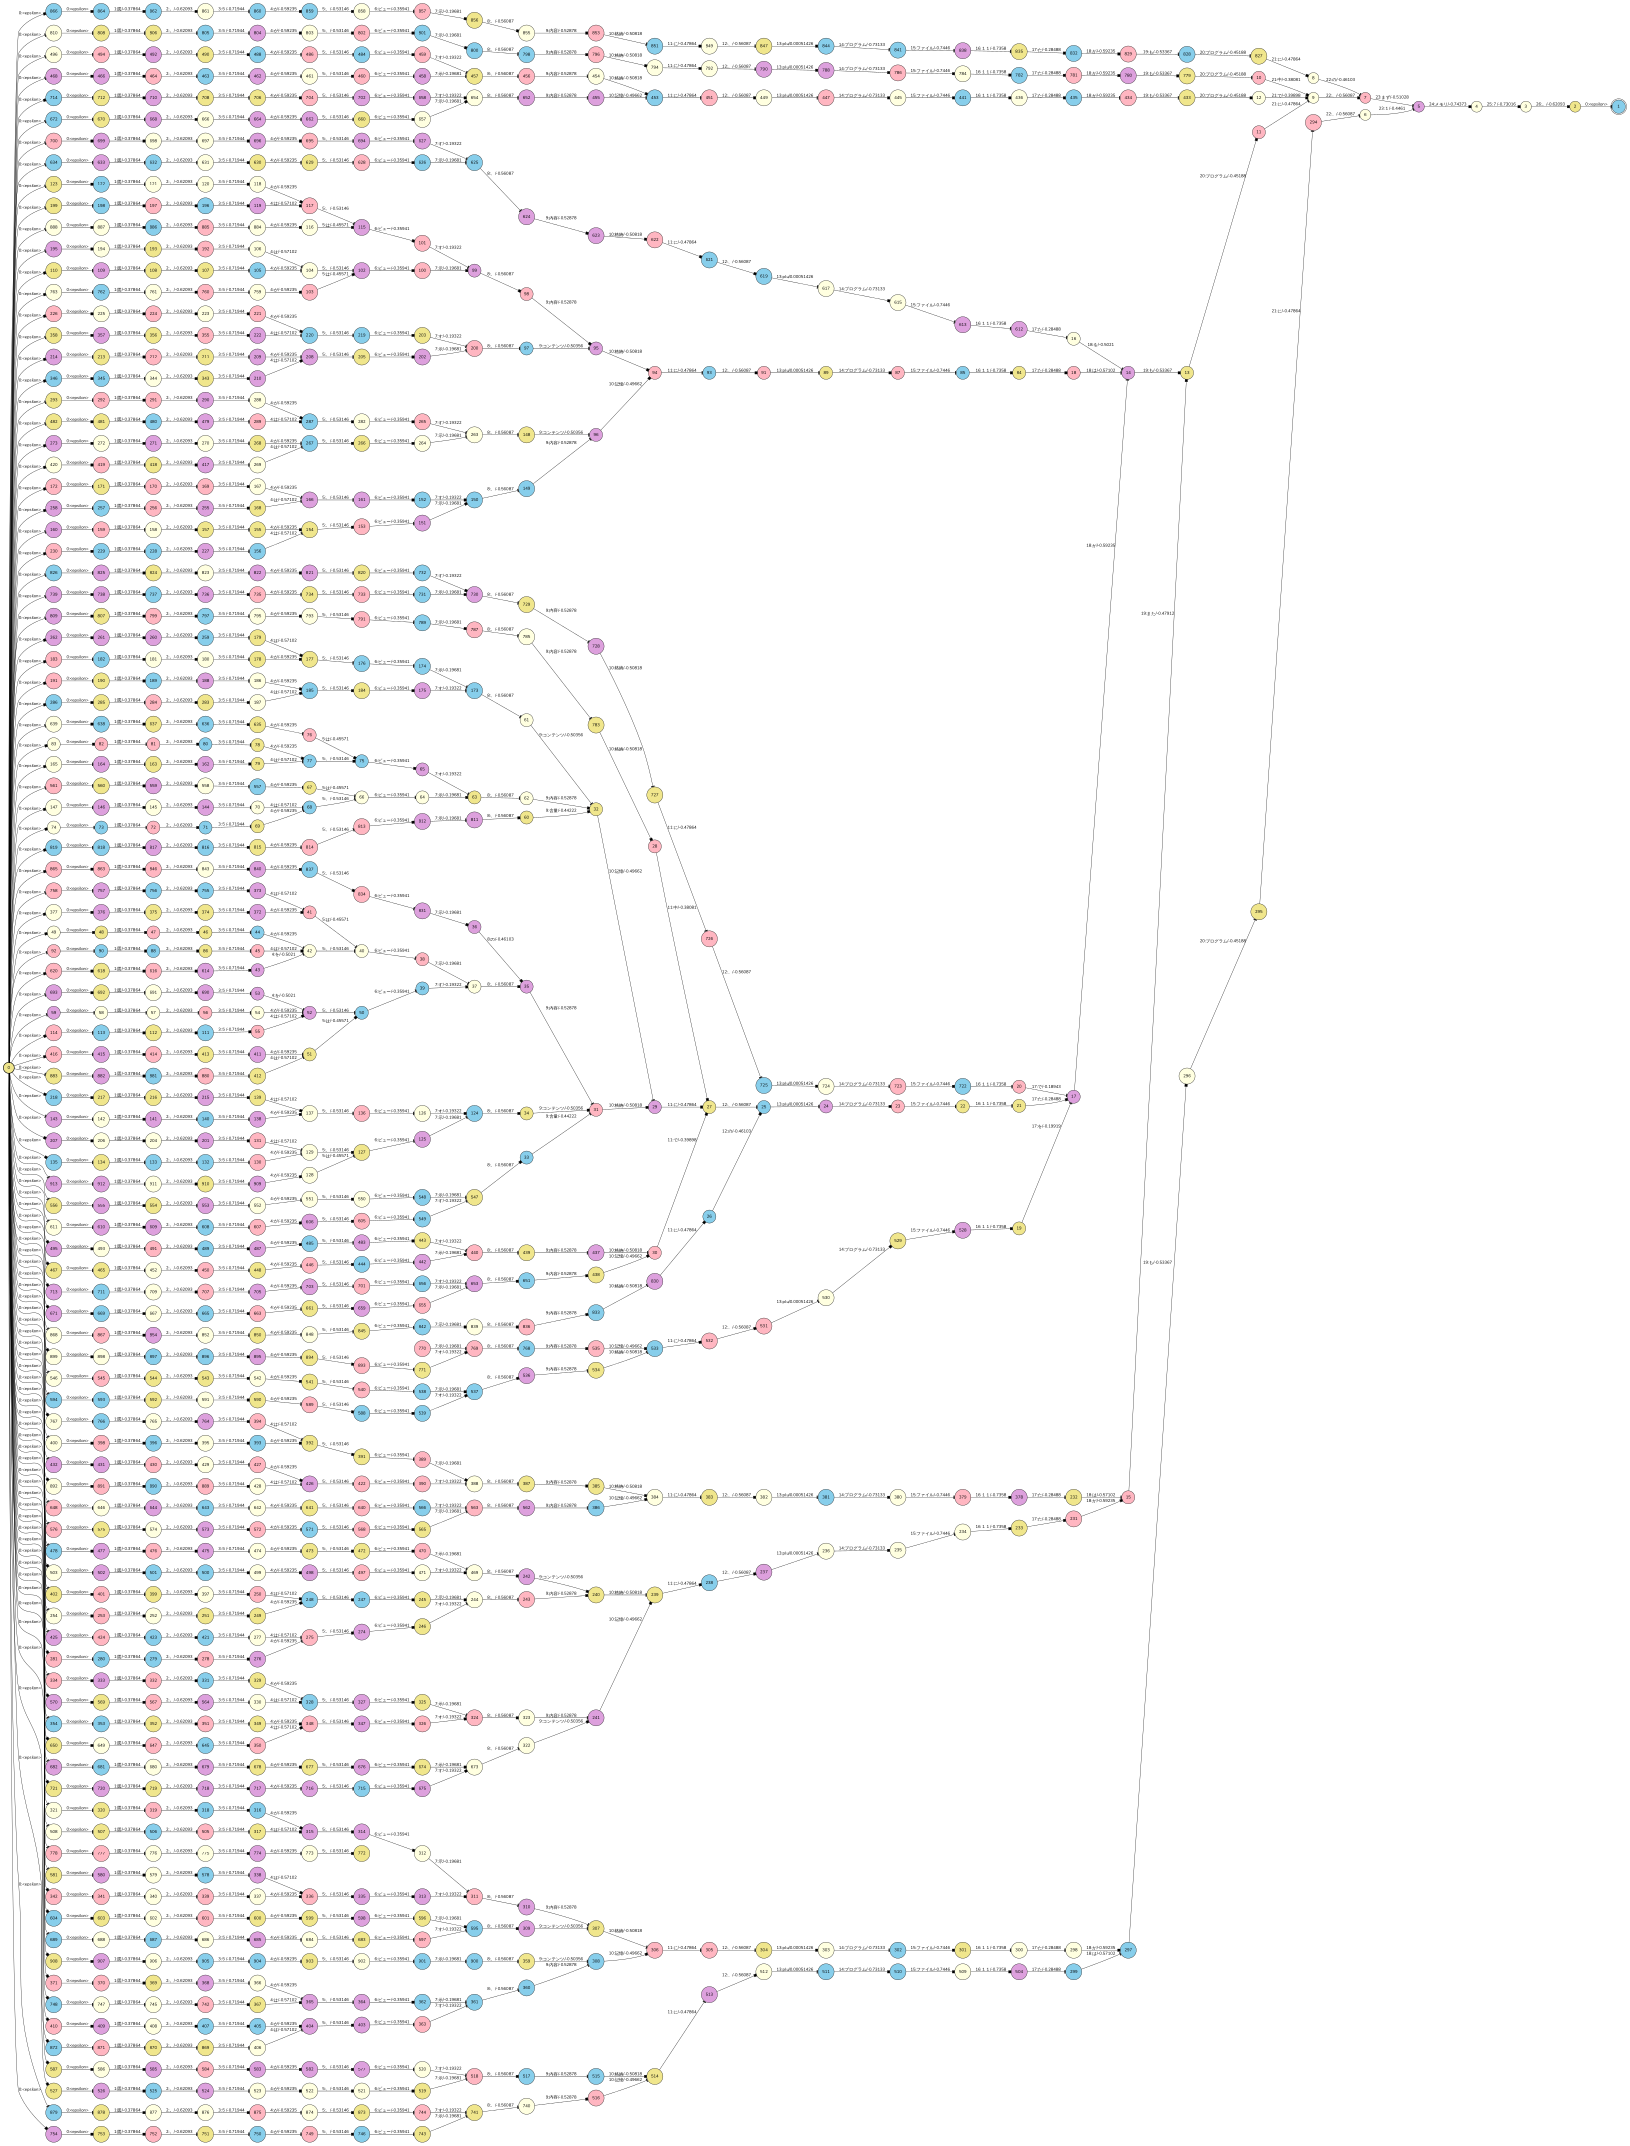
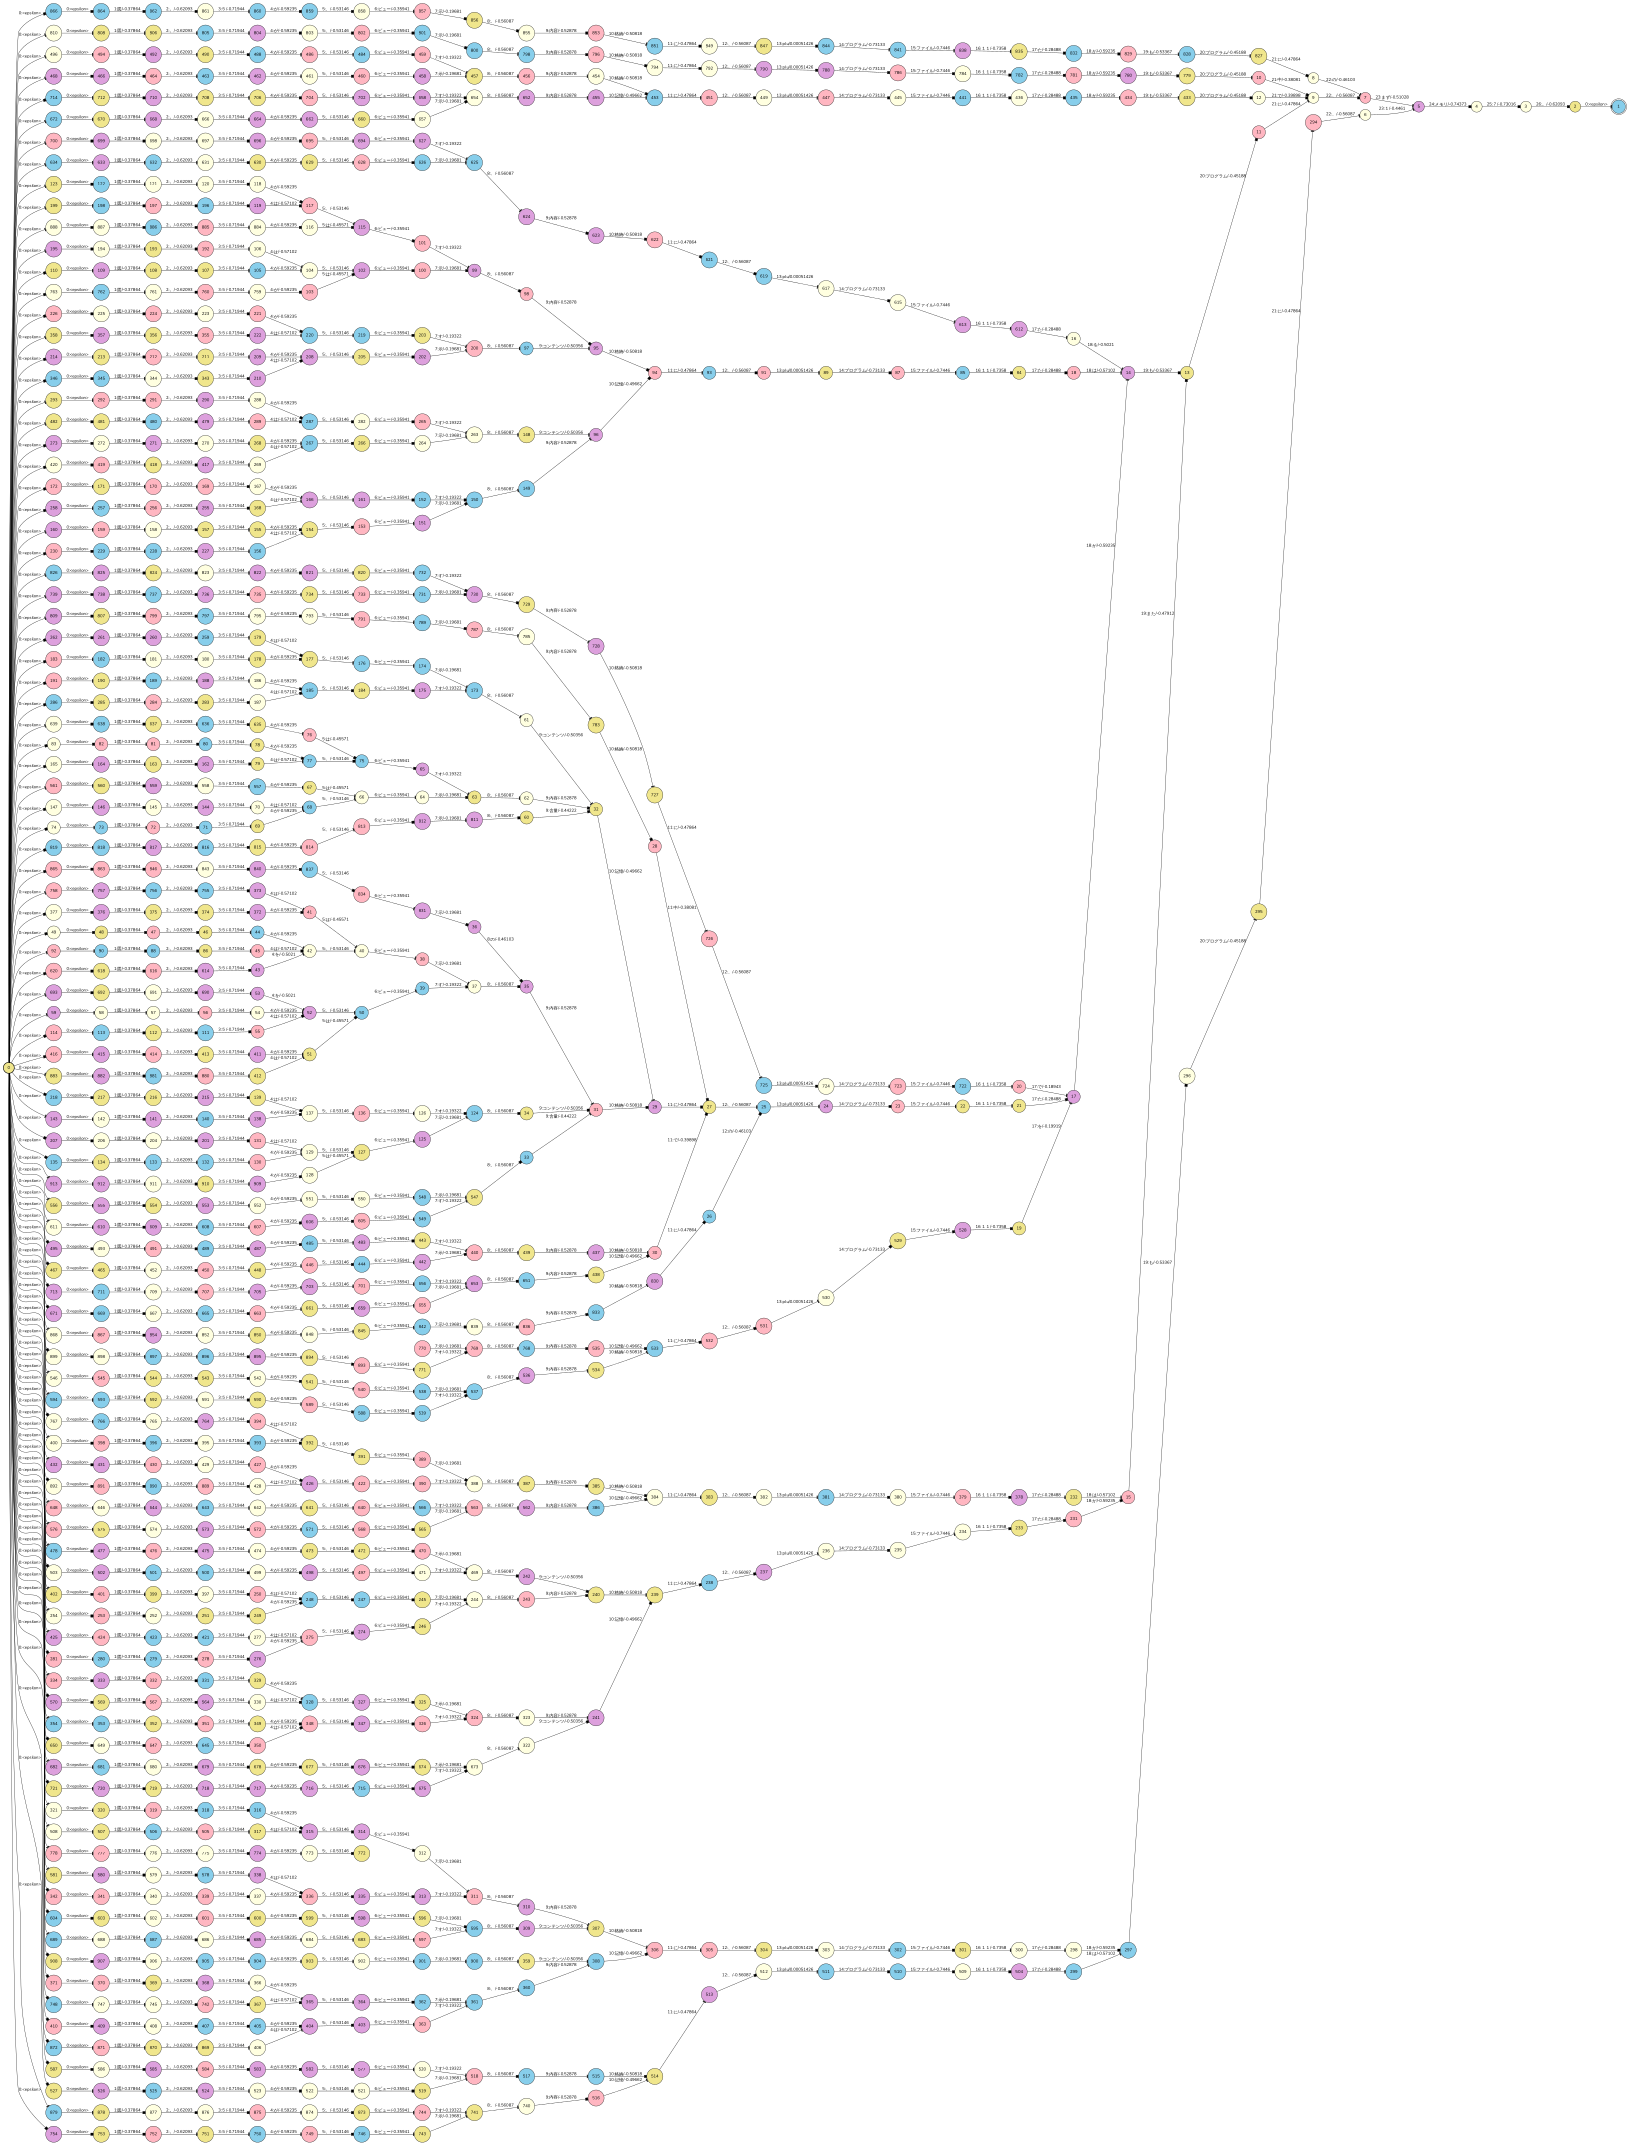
(500, 599) -> (500, 599)
